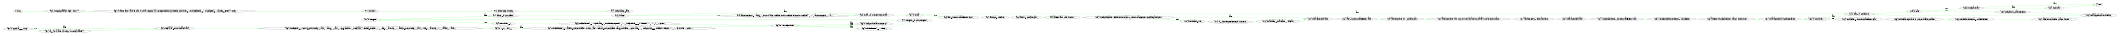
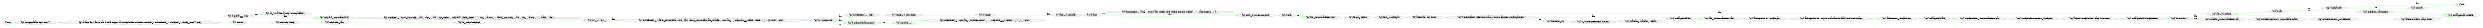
(2013, 8) -> (2376, 8)
(436, 22) -> (887, 23)
none -> (469, 23)
